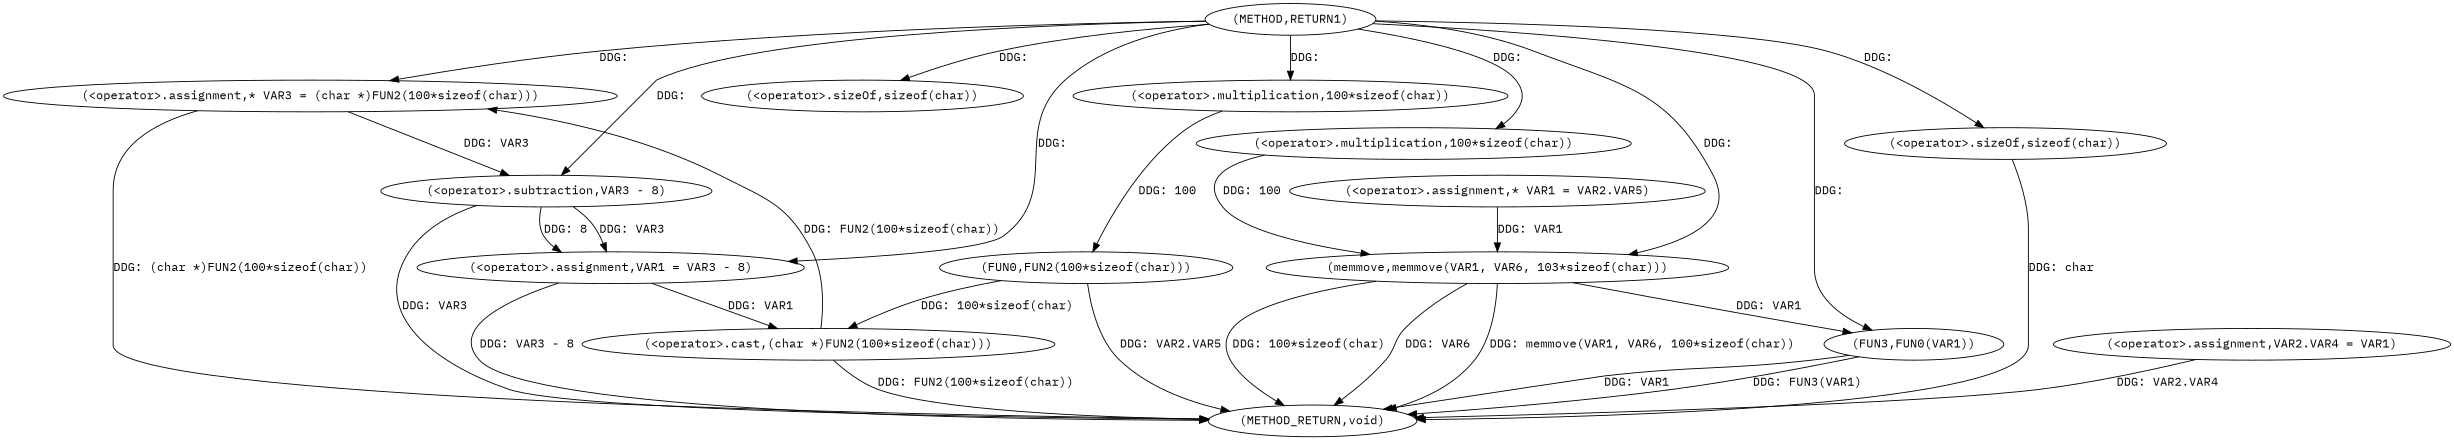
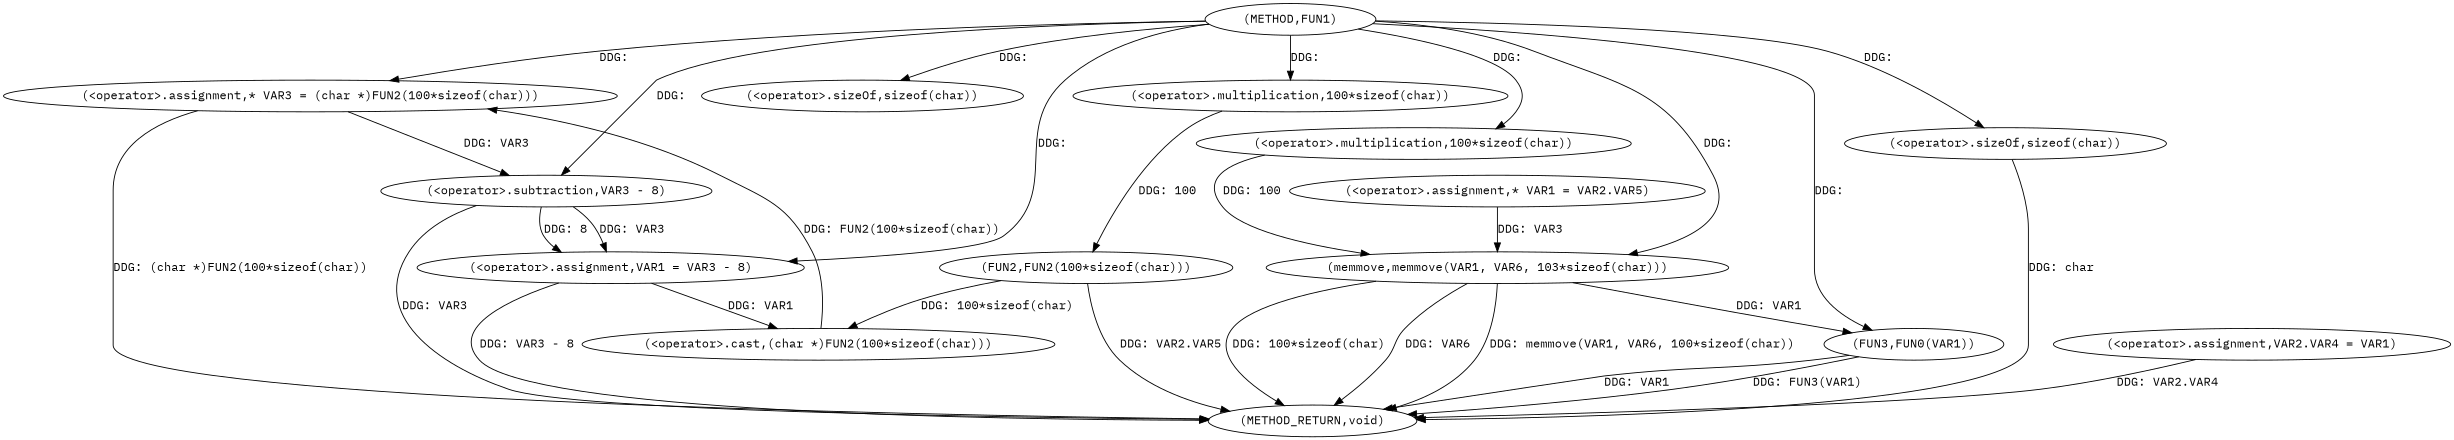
(1290, 19) -> (1290, 19)
(1530, 229) -> (1530, 229)
(1086, 268) -> (1086, 268)
(1002, 410) -> none
